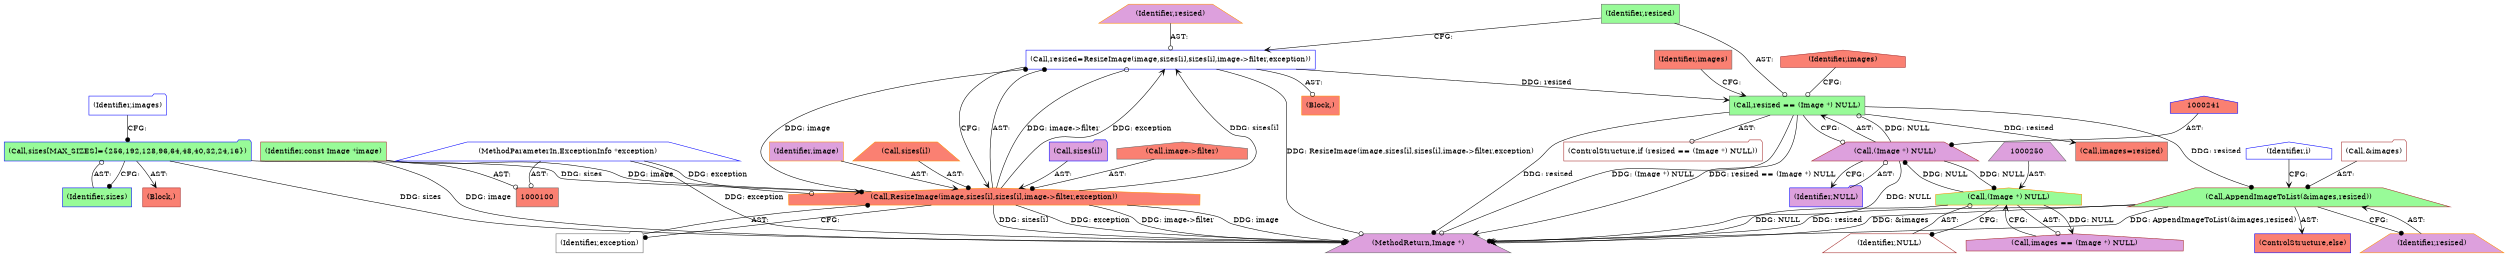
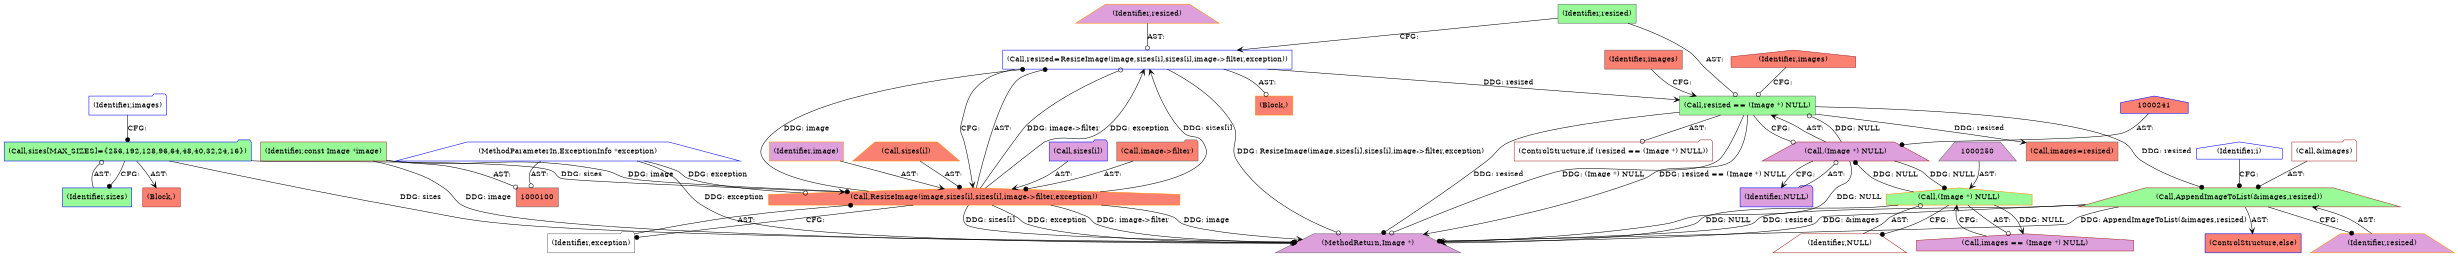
(1182, 151) -> (1157, 151)
(2289, 171) -> (2239, 171)
